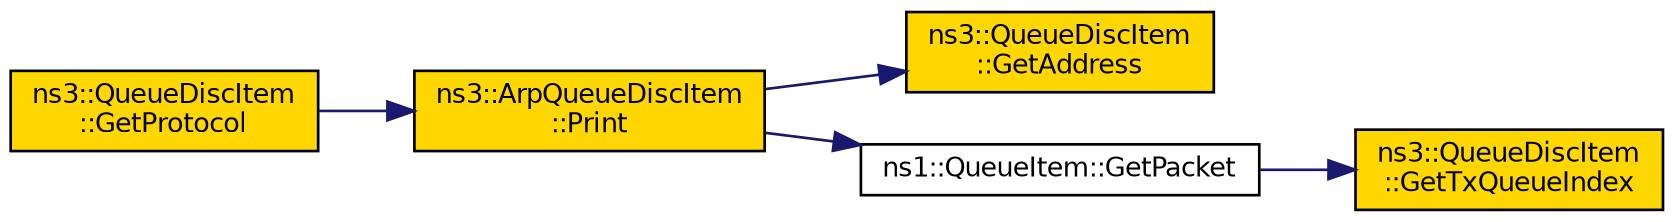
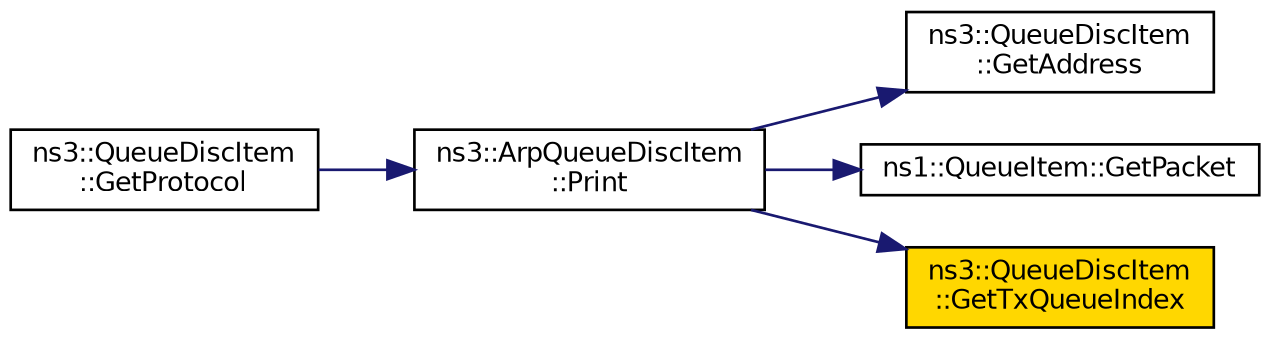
(1060, 52) -> (1060, 52)
(164, 111) -> (164, 170)
(590, 111) -> (590, 170)
(1294, 170) -> (815, 226)
